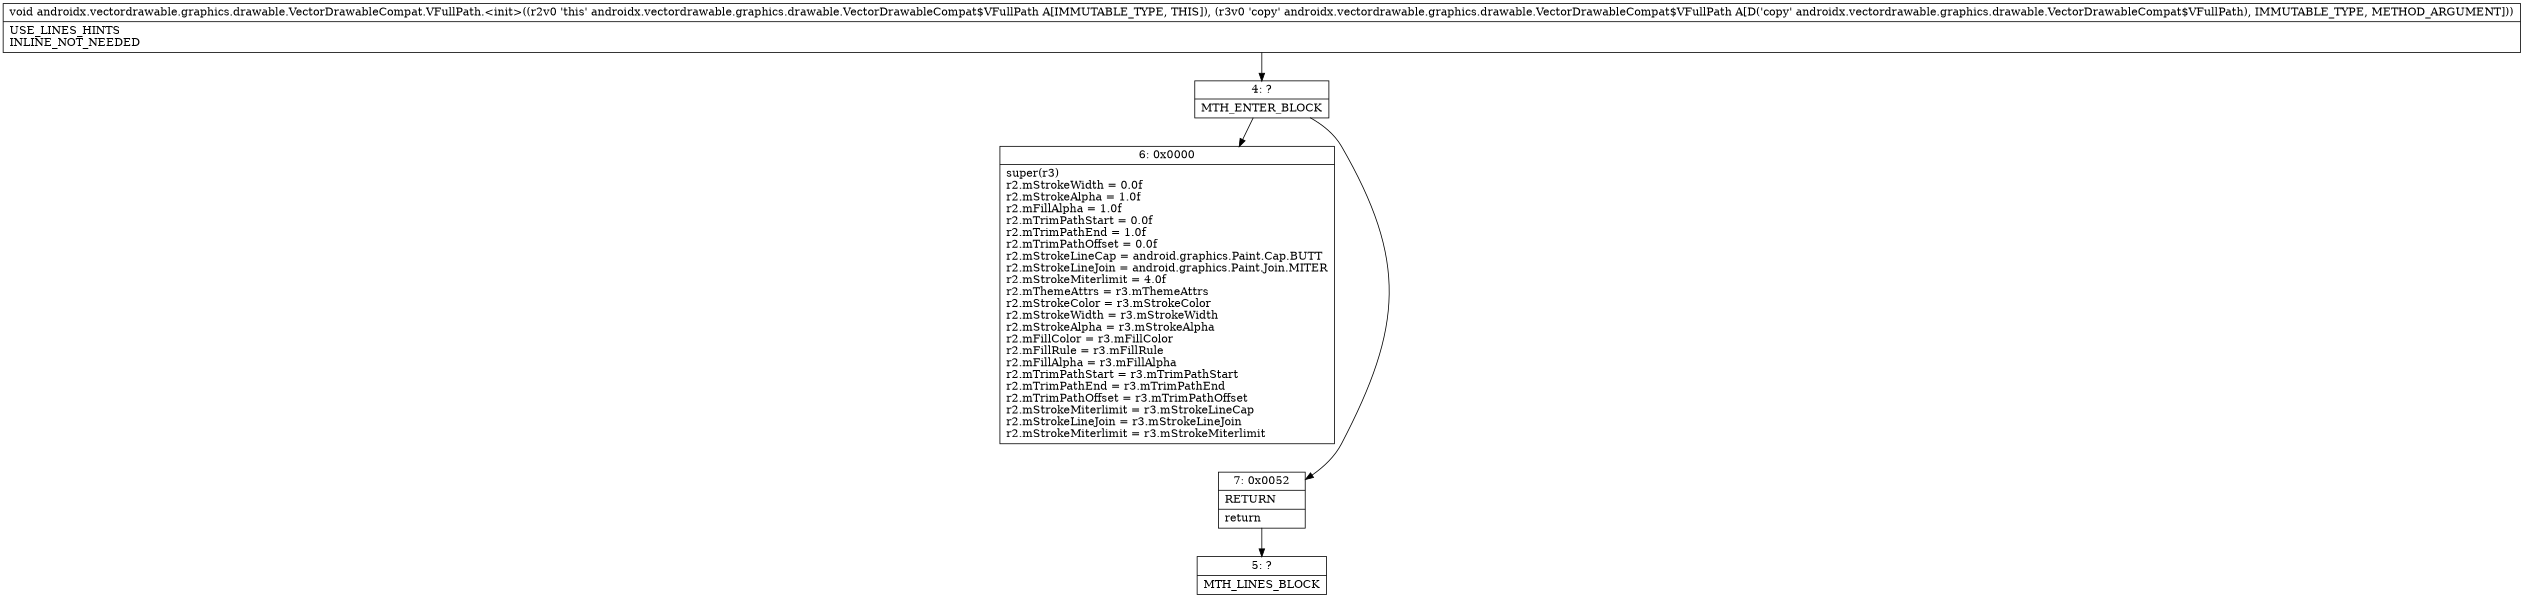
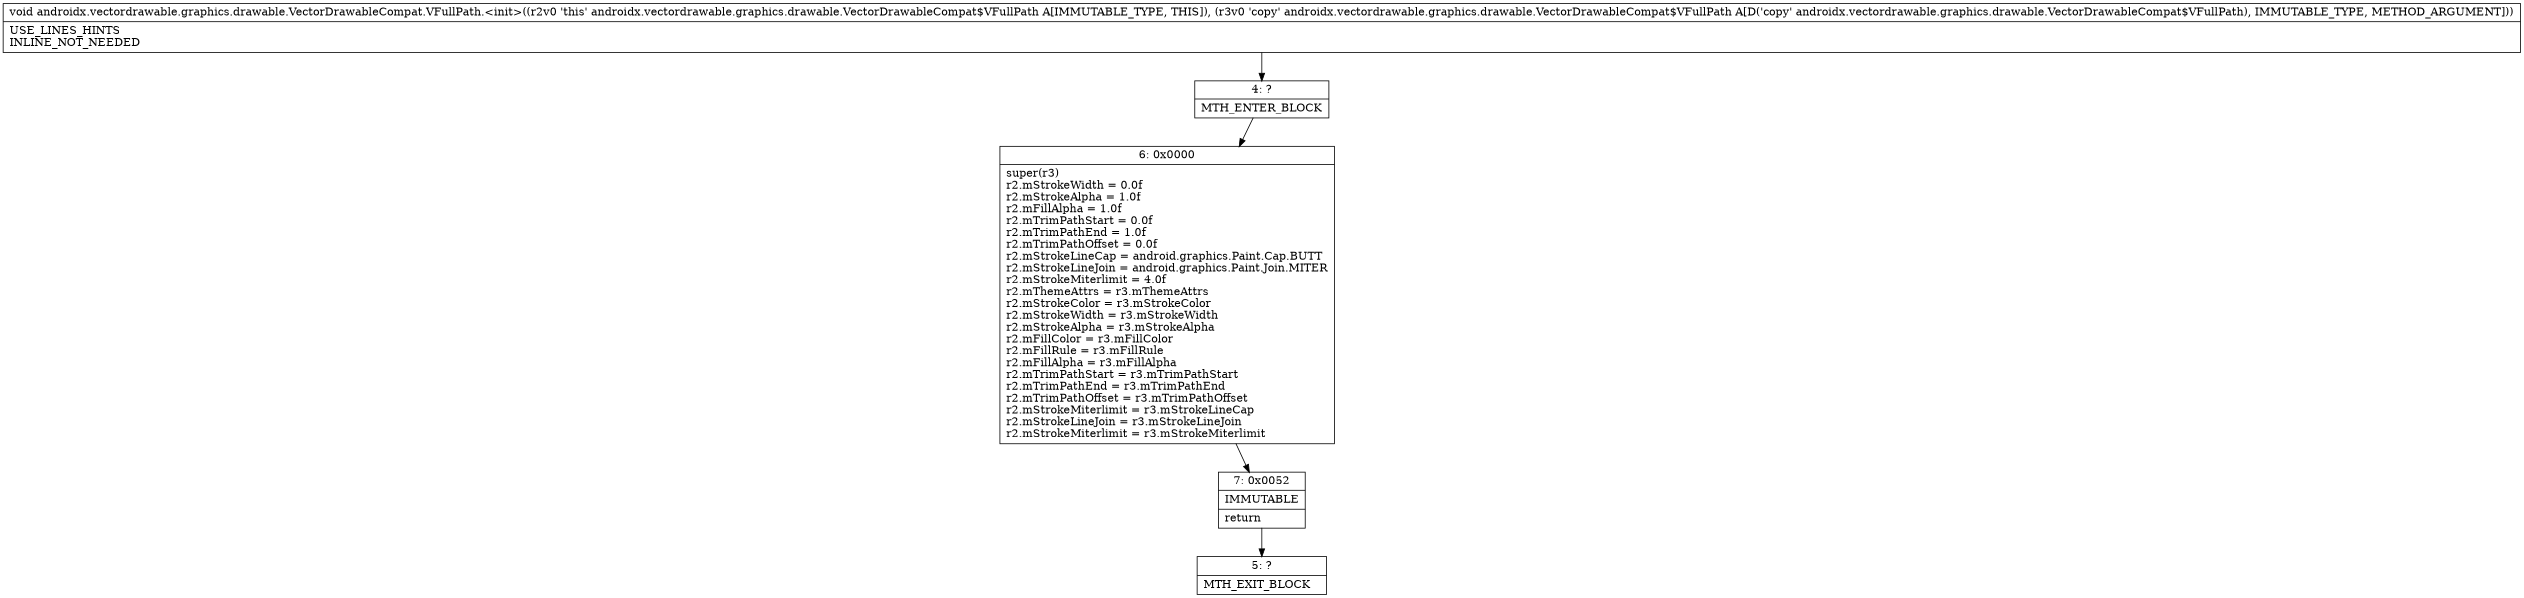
(1389, 295) -> (1241, 454)
(1250, 499) -> (1262, 499)
(1262, 585) -> (1257, 585)
